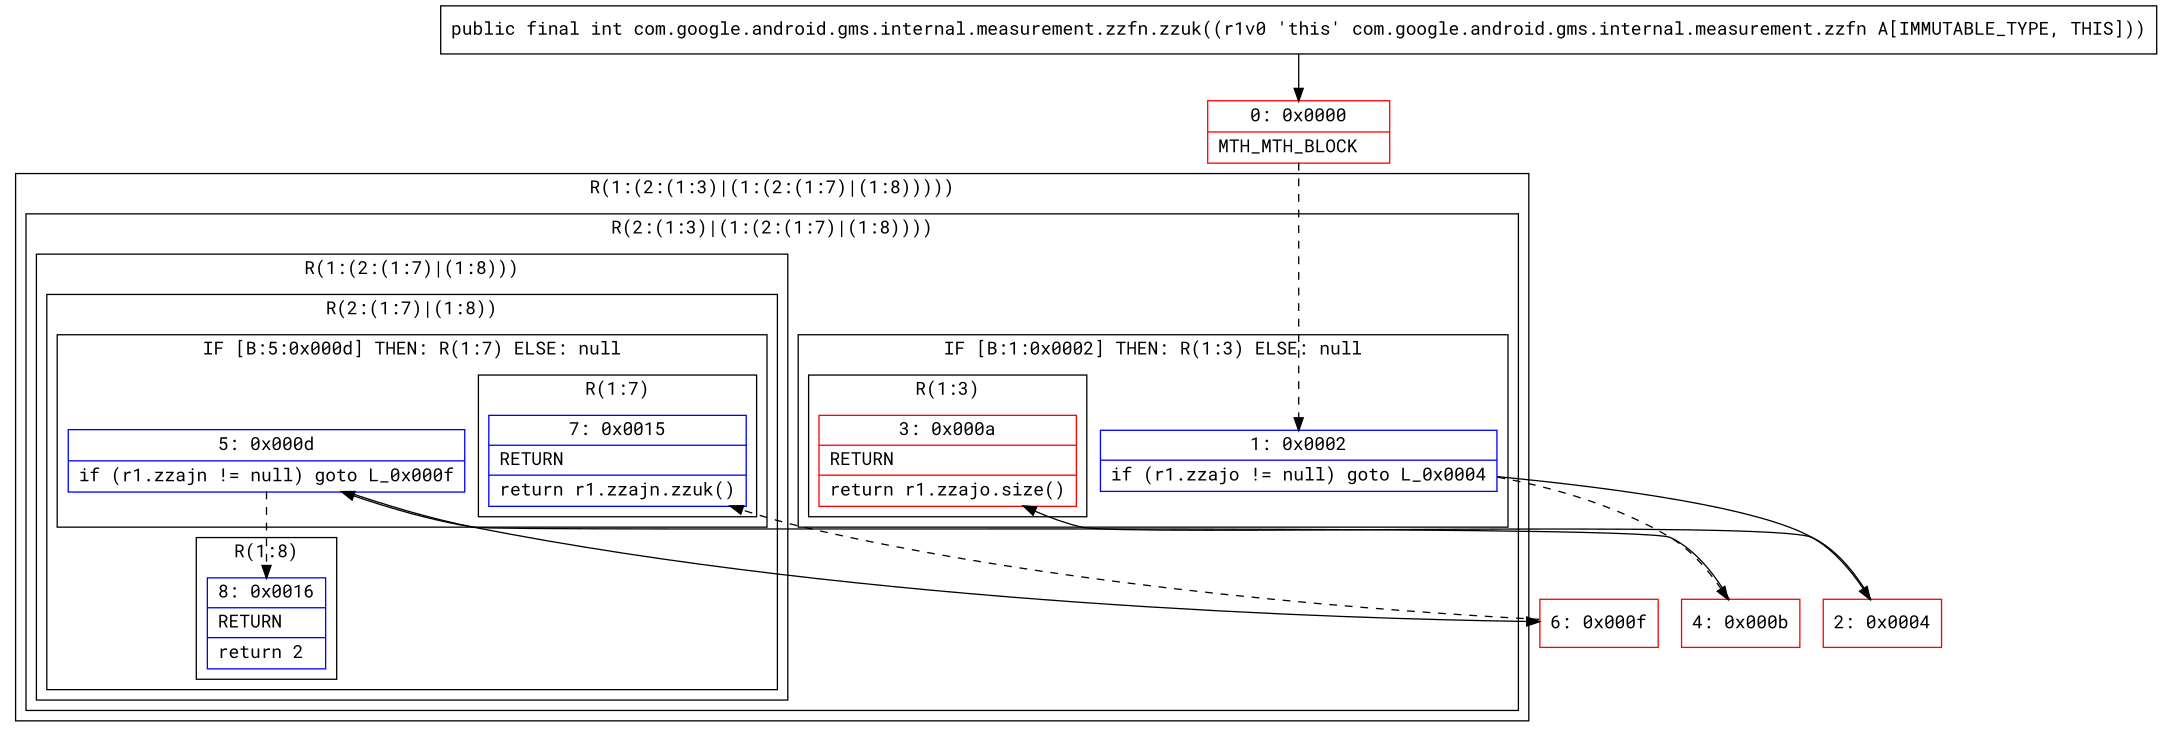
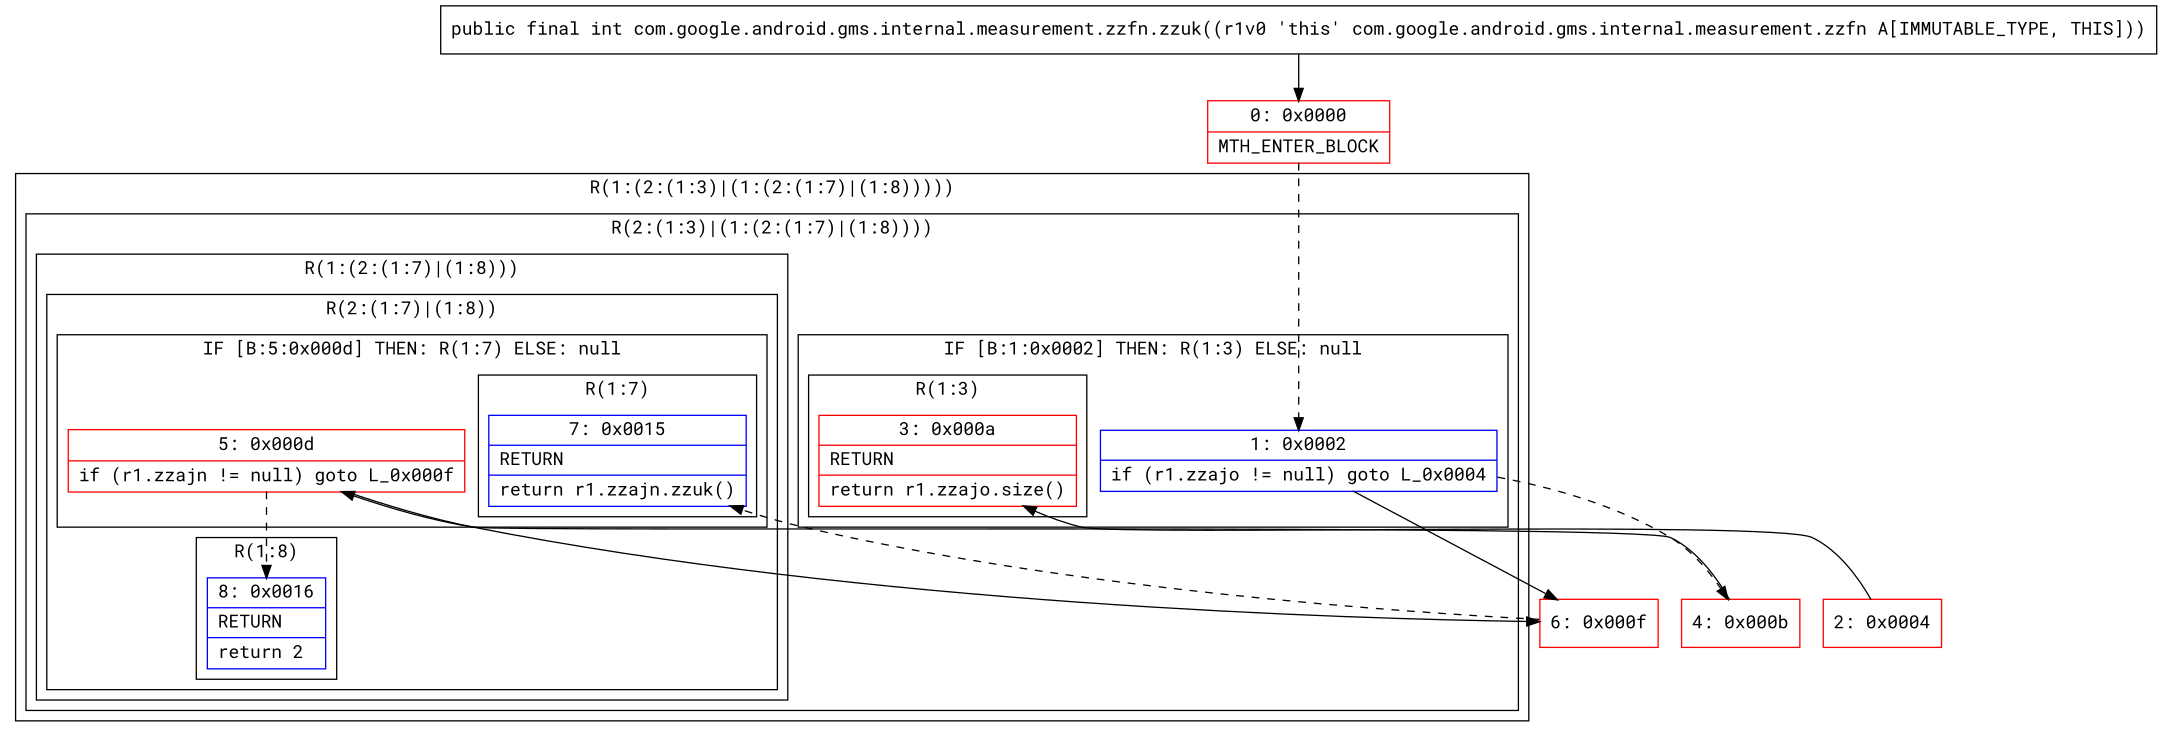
(1288, 147) -> (1299, 147)
(266, 461) -> (266, 461)
(1693, 503) -> (1449, 542)
